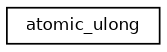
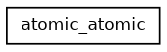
(83, 26) -> (83, 26)
